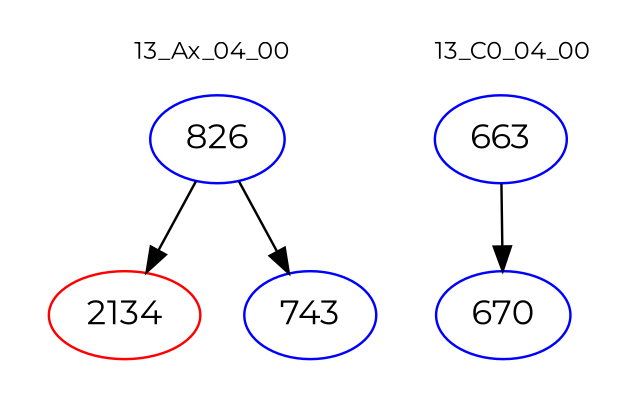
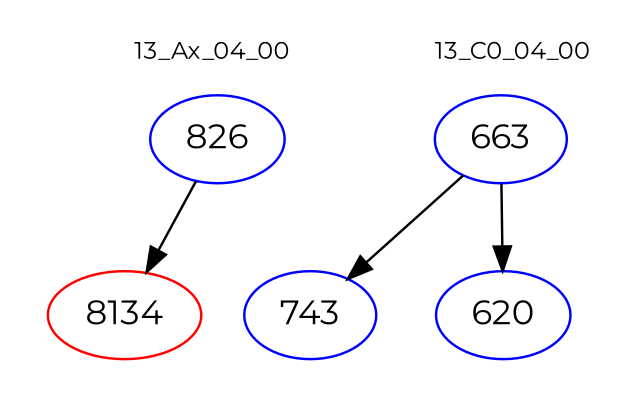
(258, 216) -> (432, 204)
(125, 315) -> (125, 315)
(503, 315) -> (503, 315)
